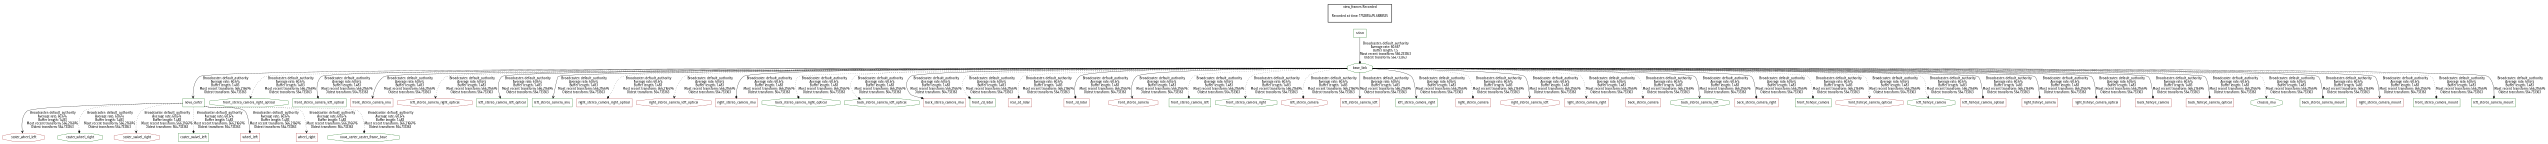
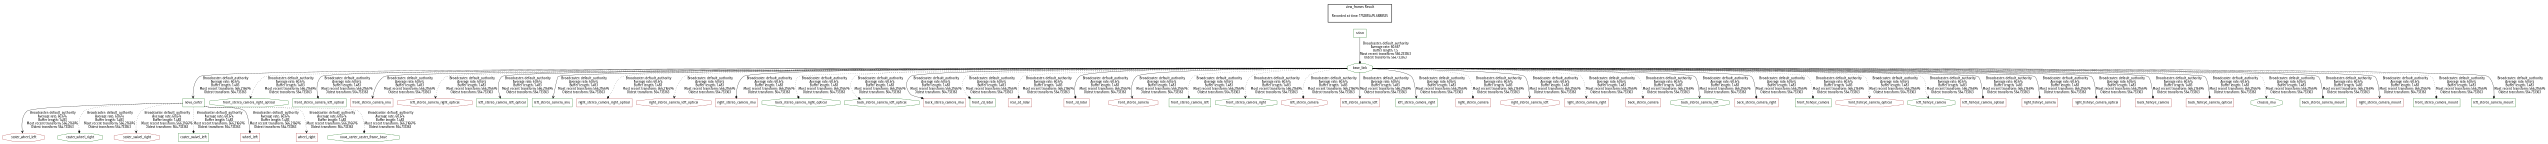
(1360, 7) -> (1360, 7)
